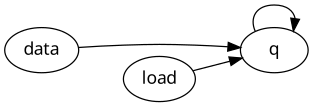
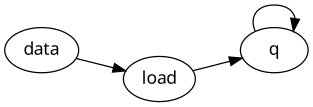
(153, 44) -> (95, 63)
